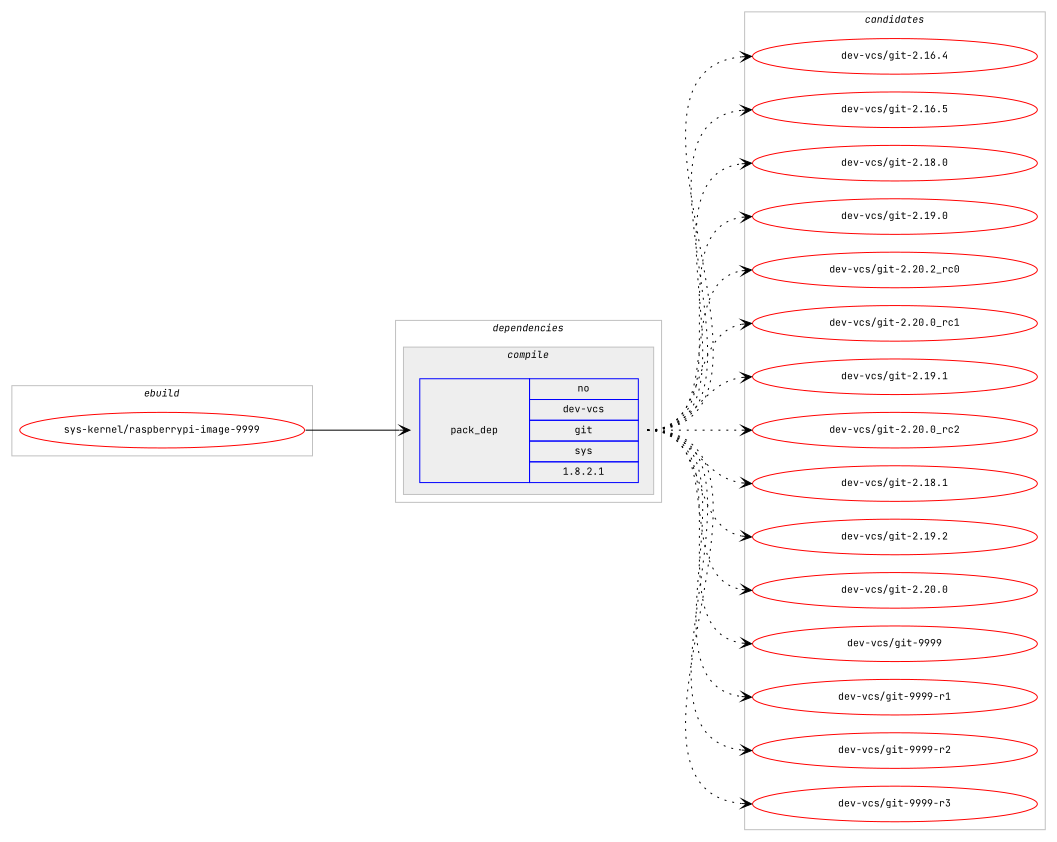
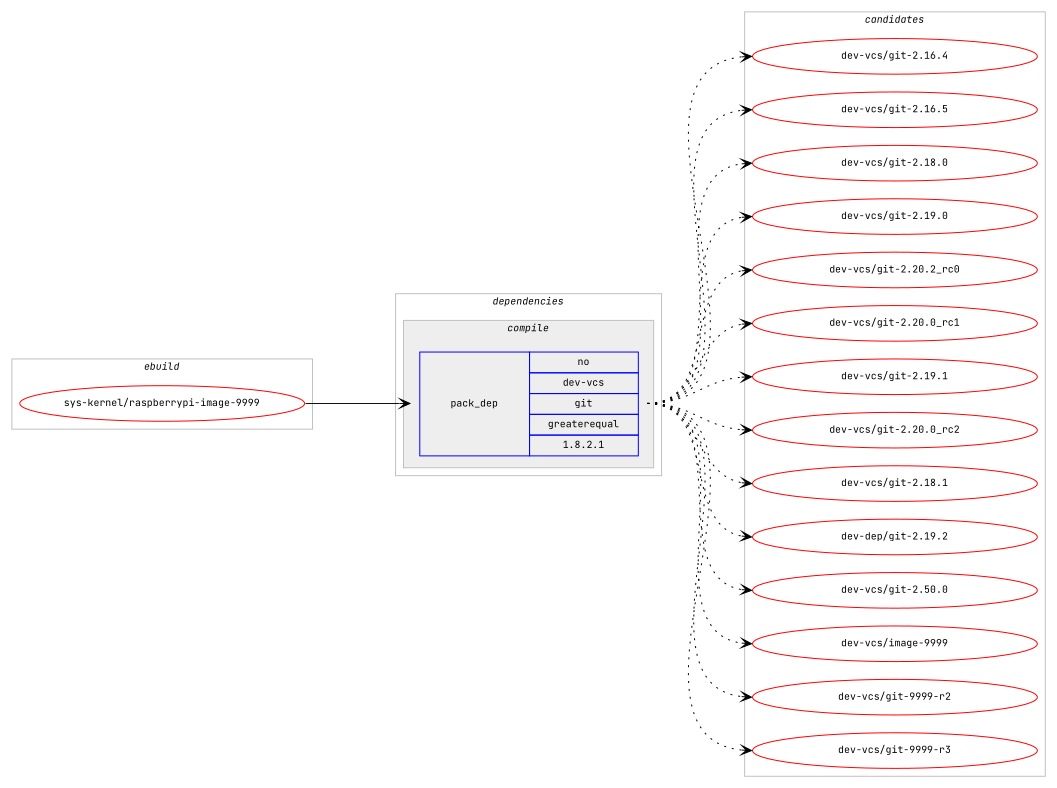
(584, 451) -> (584, 424)
(895, 537) -> (895, 537)
(895, 590) -> (895, 590)
(895, 644) -> (895, 644)
(895, 697) -> none
